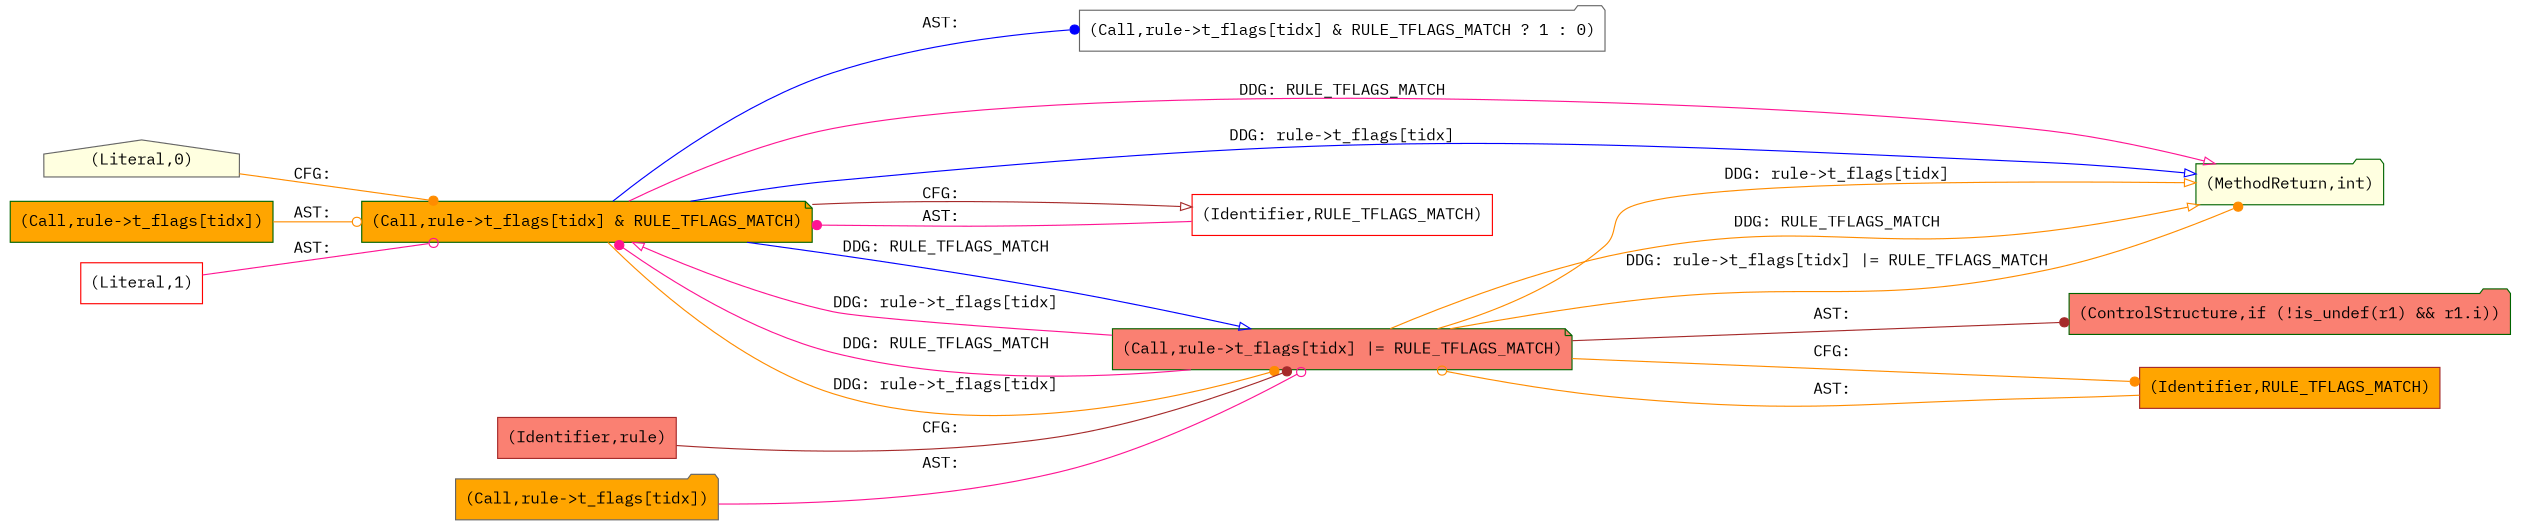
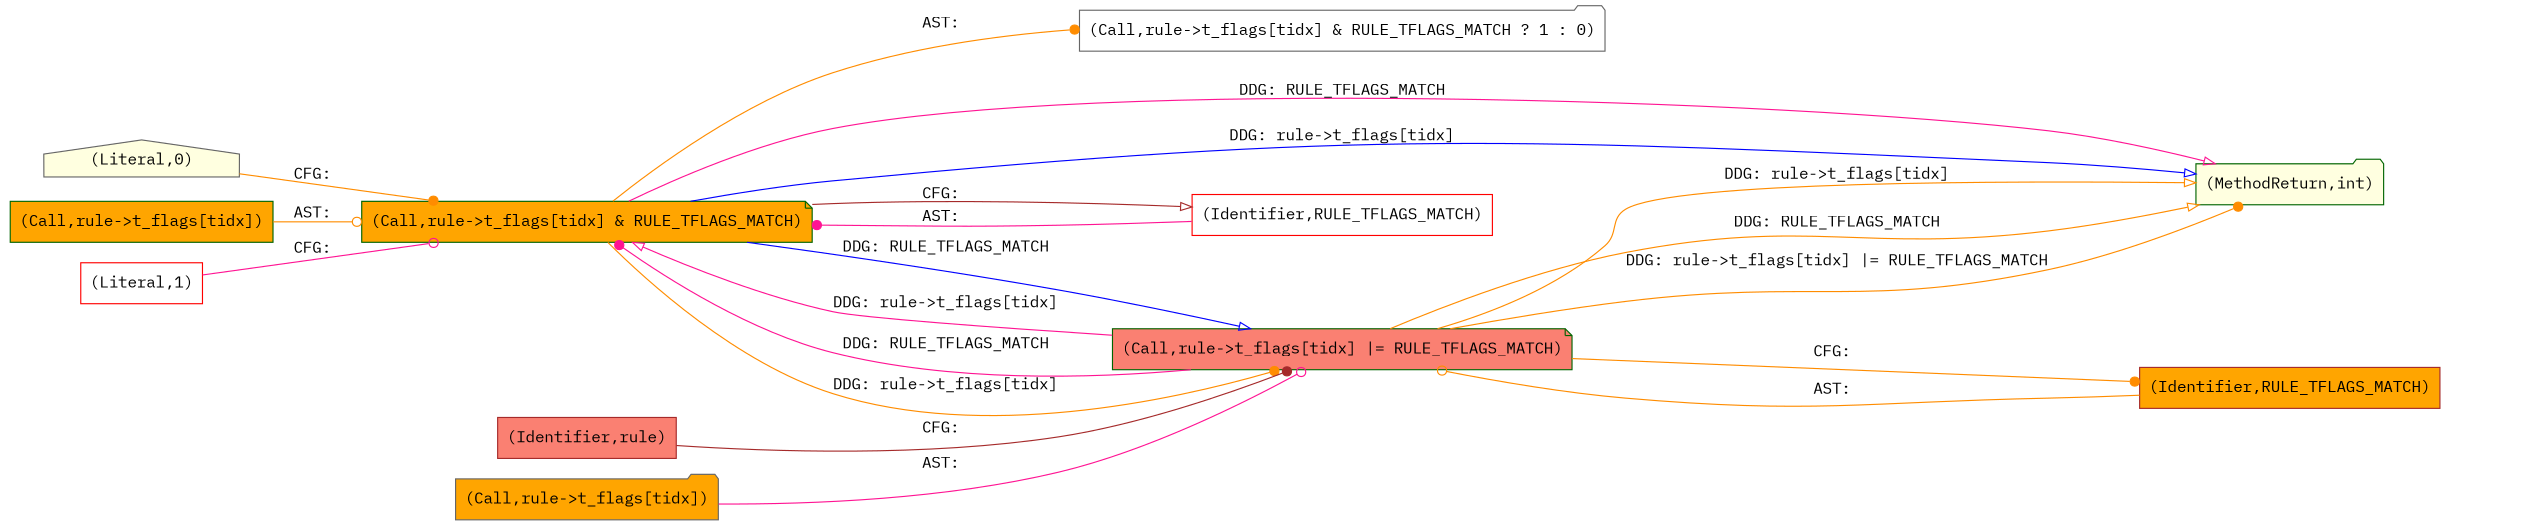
(826, 75) -> (826, 75)
(317, 249) -> (317, 249)
(2290, 314) -> none
